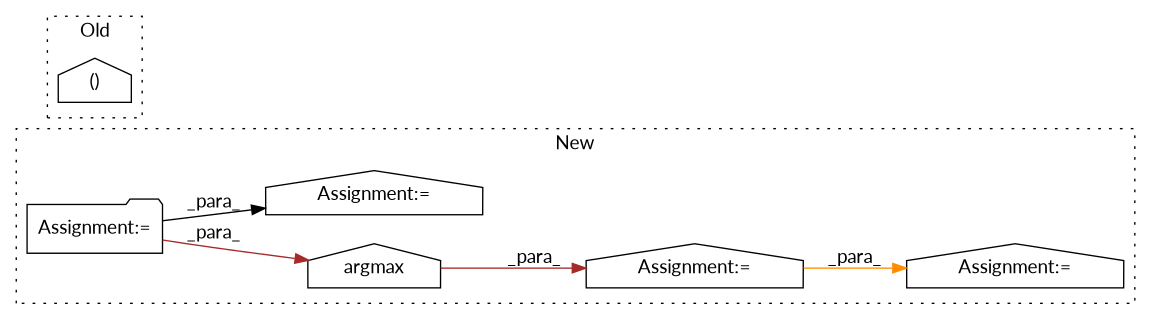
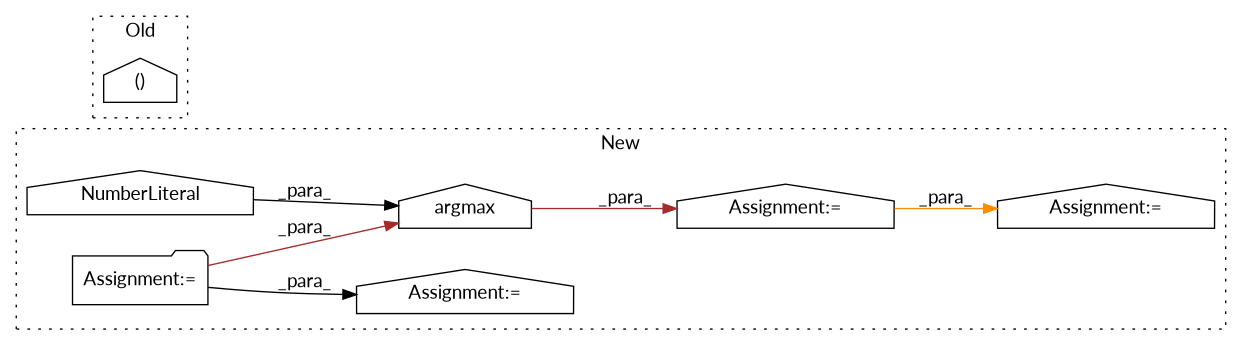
none -> (140, 195)
